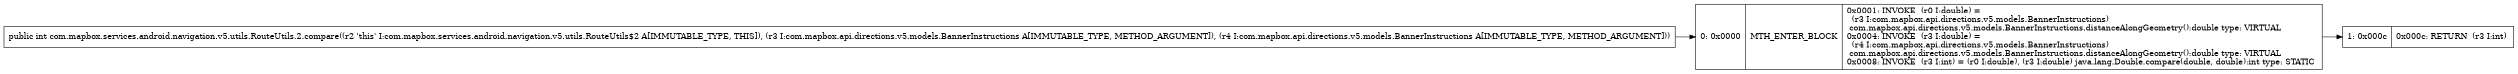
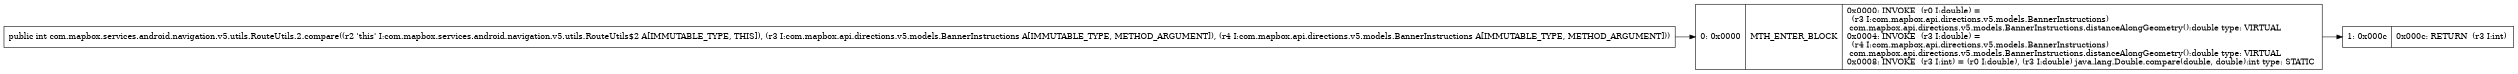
(1915, 11) -> (1915, 11)
